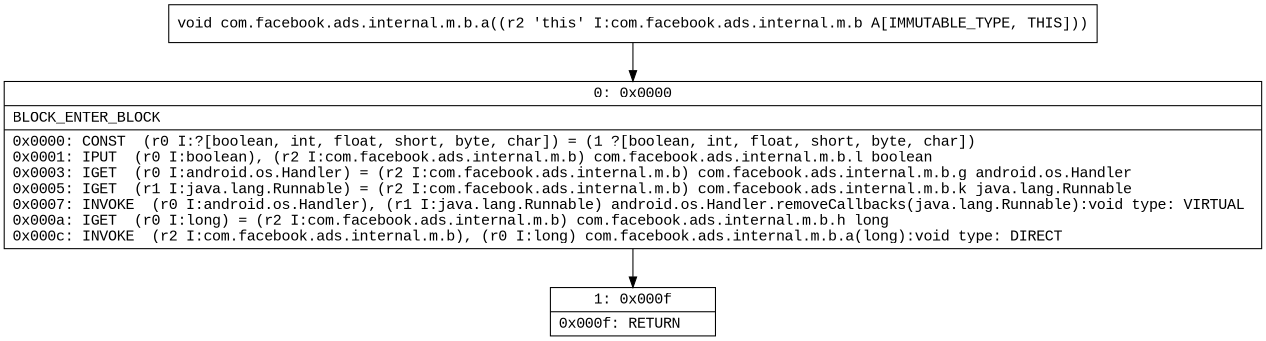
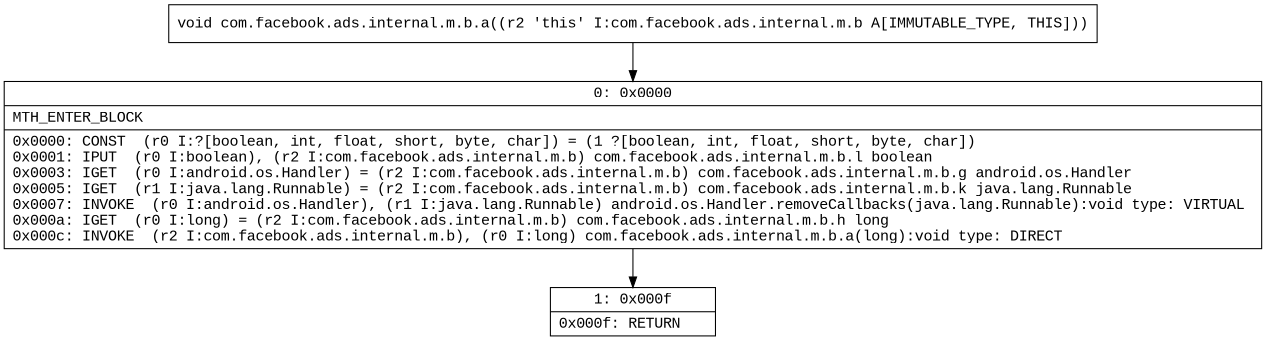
(87, 117) -> (78, 117)
